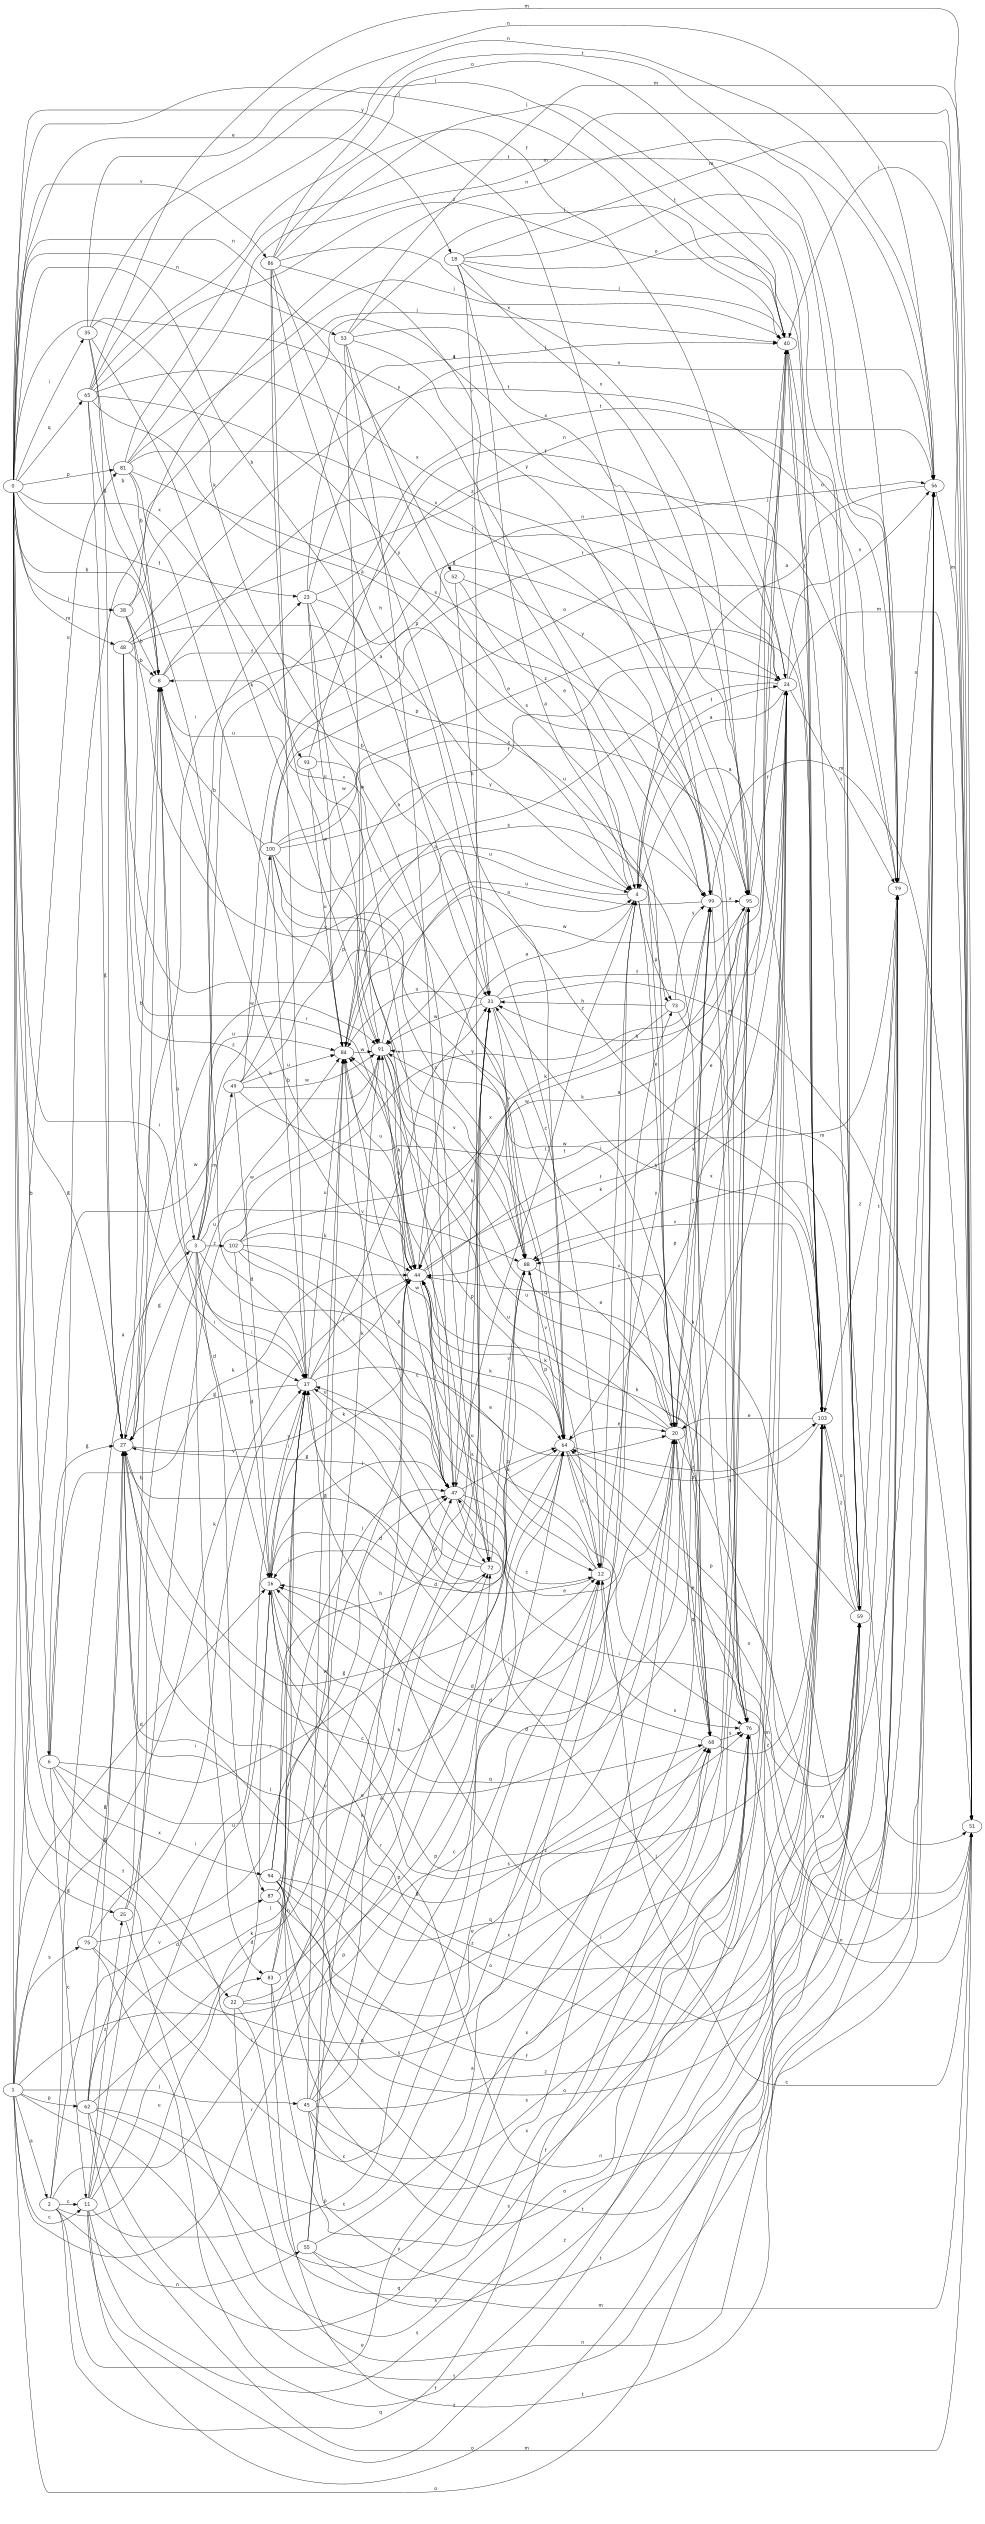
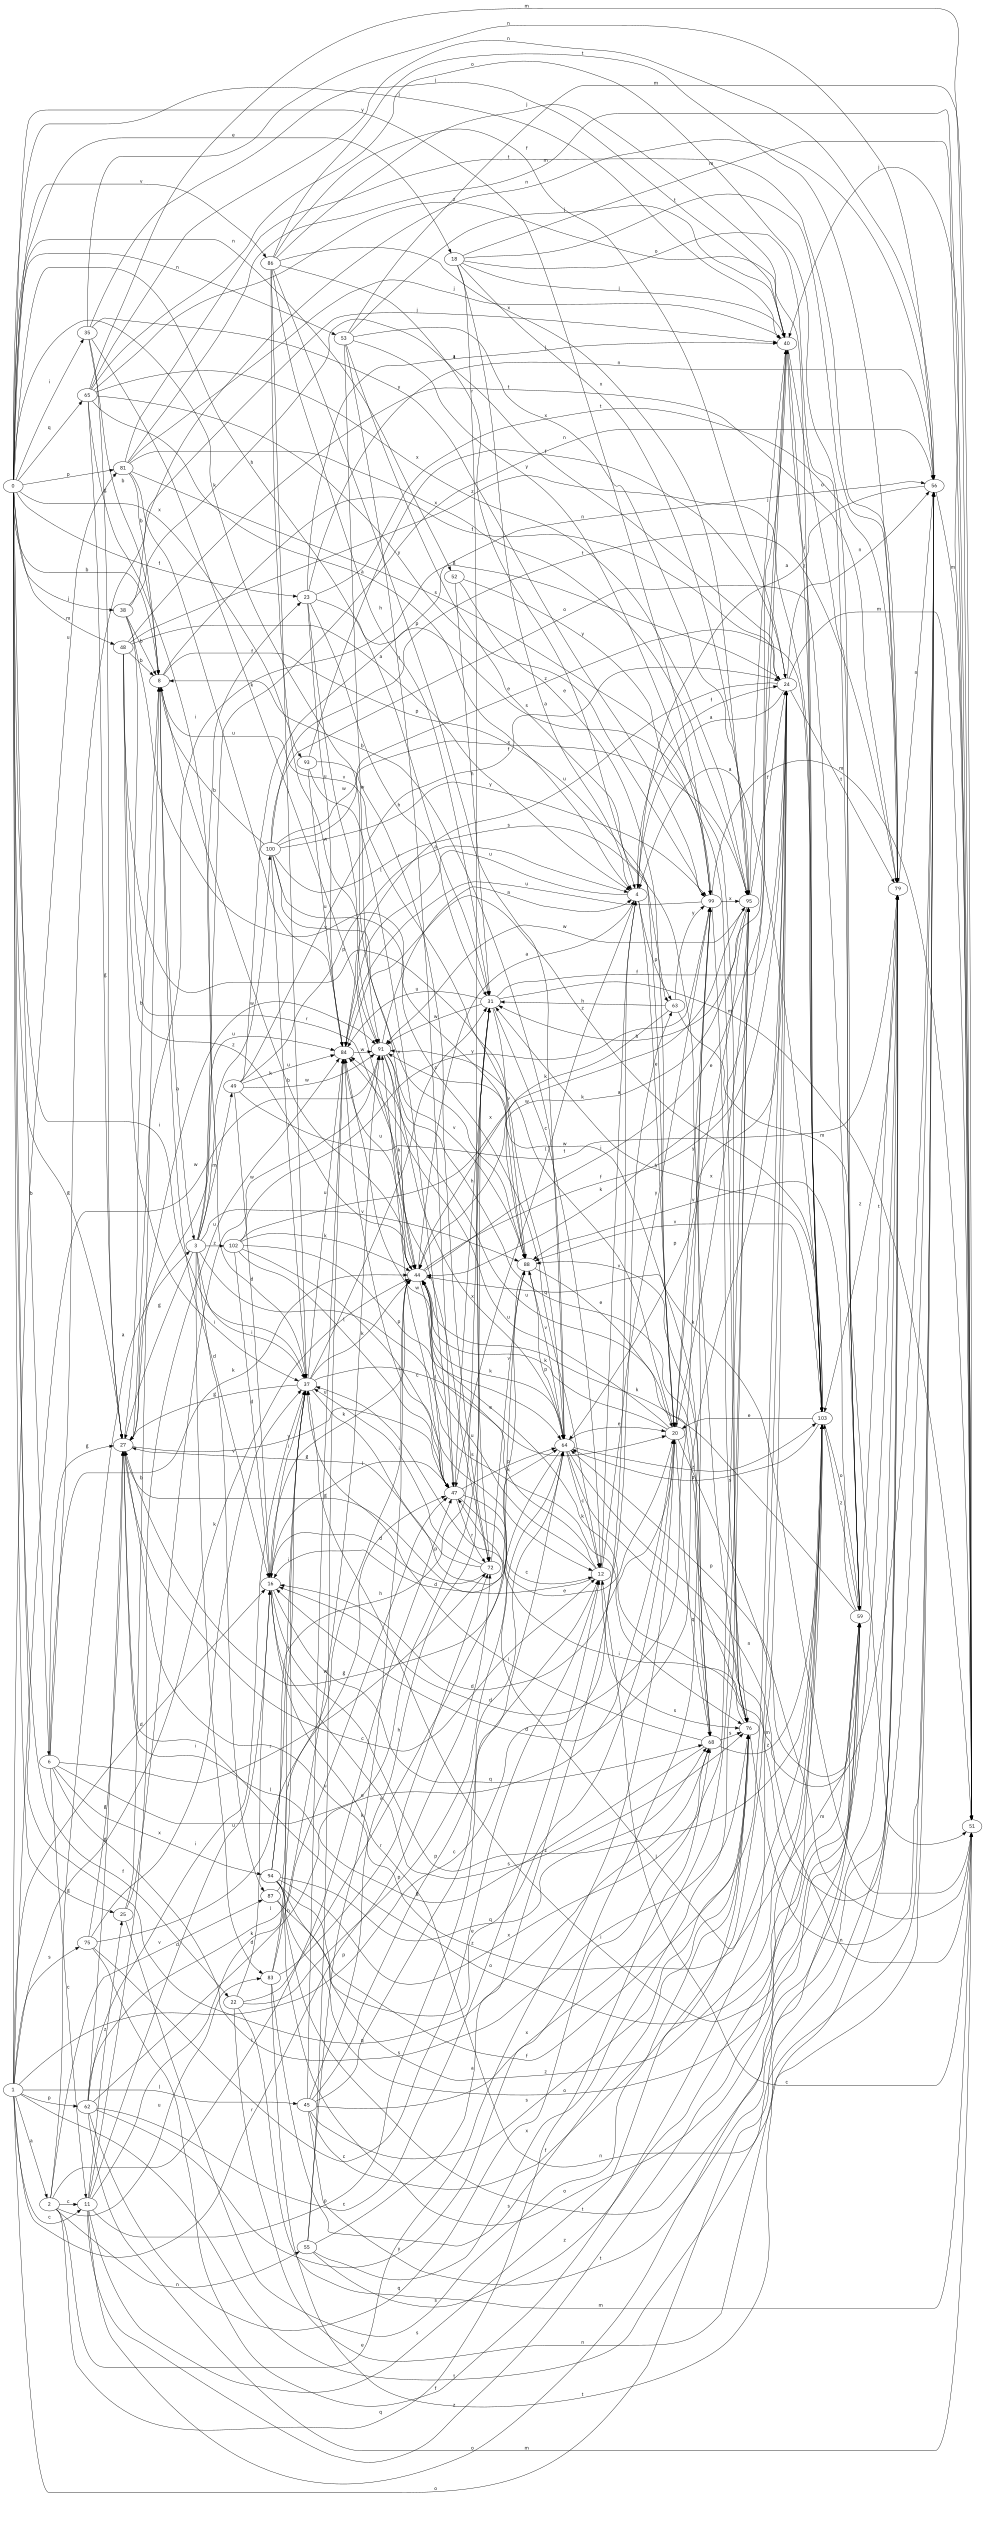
(675, 1006) -> (675, 1006)
(472, 1296) -> (472, 1296)
none -> (578, 1512)
(692, 1597) -> none
(308, 1660) -> none
